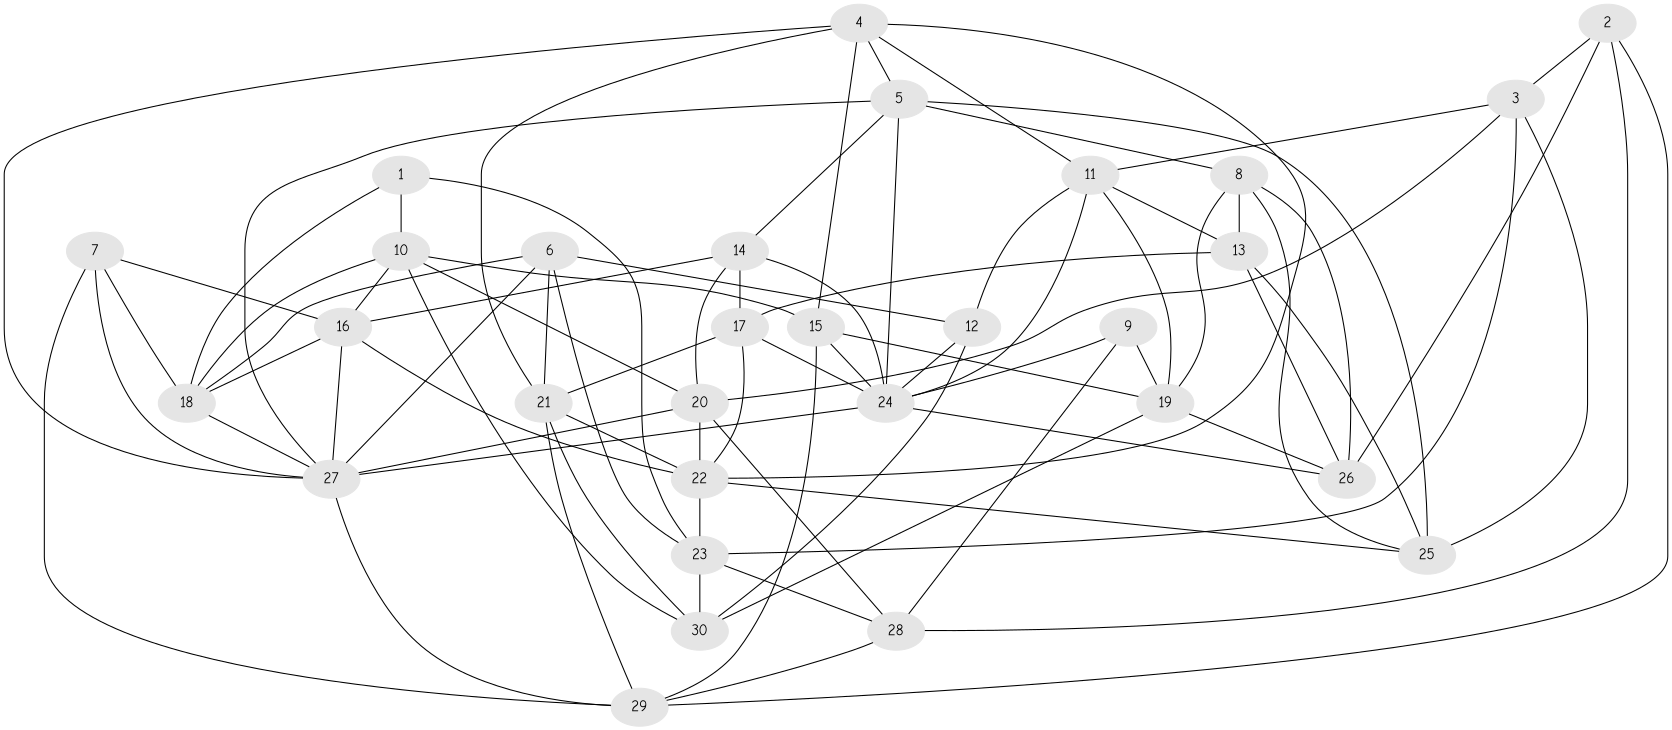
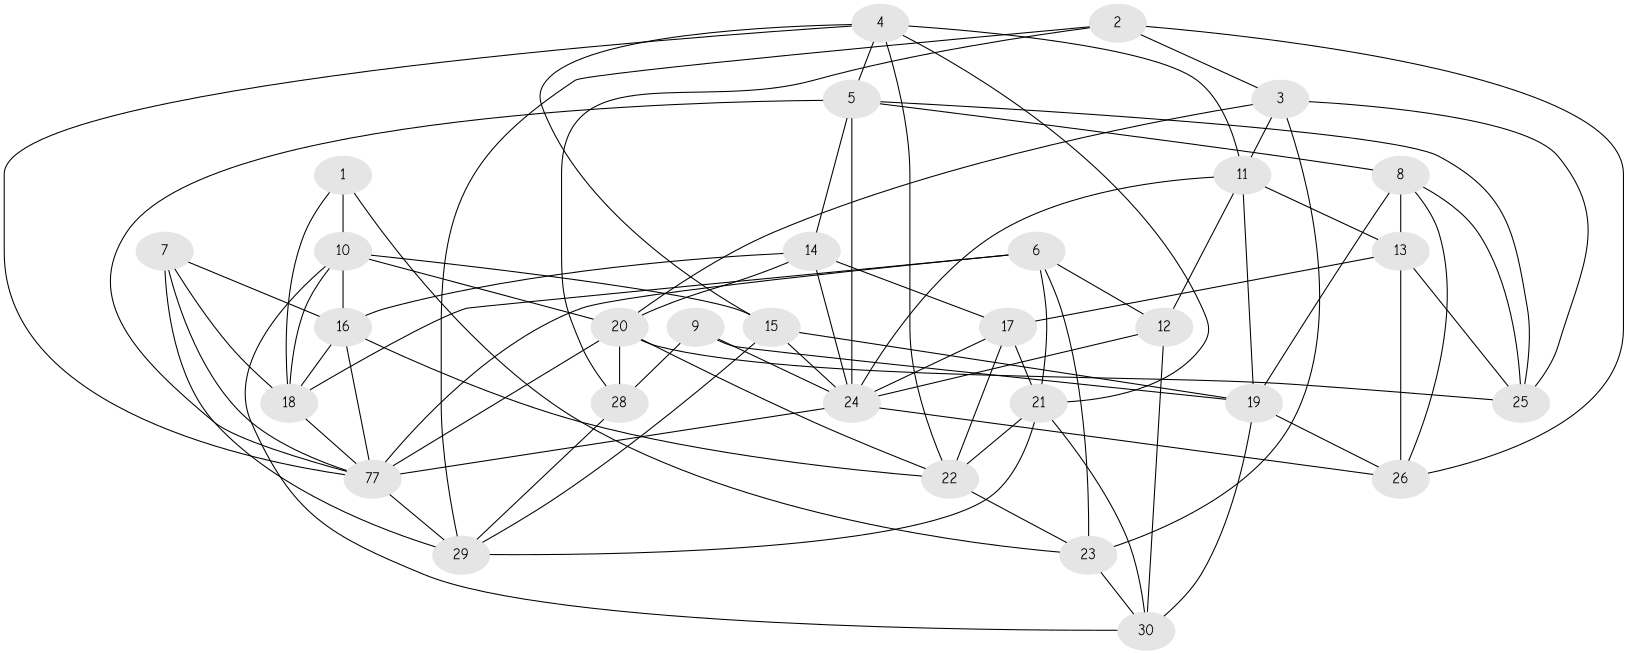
(331, 479) -> (373, 479)
(1064, 517) -> (1194, 380)
(798, 593) -> none
